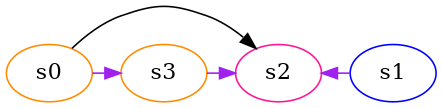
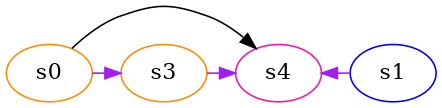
(279, 73) -> (279, 73)
